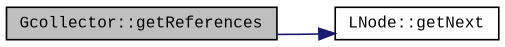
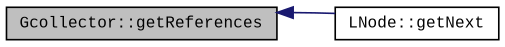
(298, 34) -> (314, 13)
